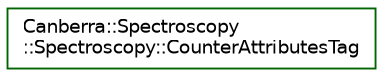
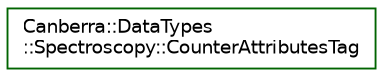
(192, 38) -> (192, 38)
